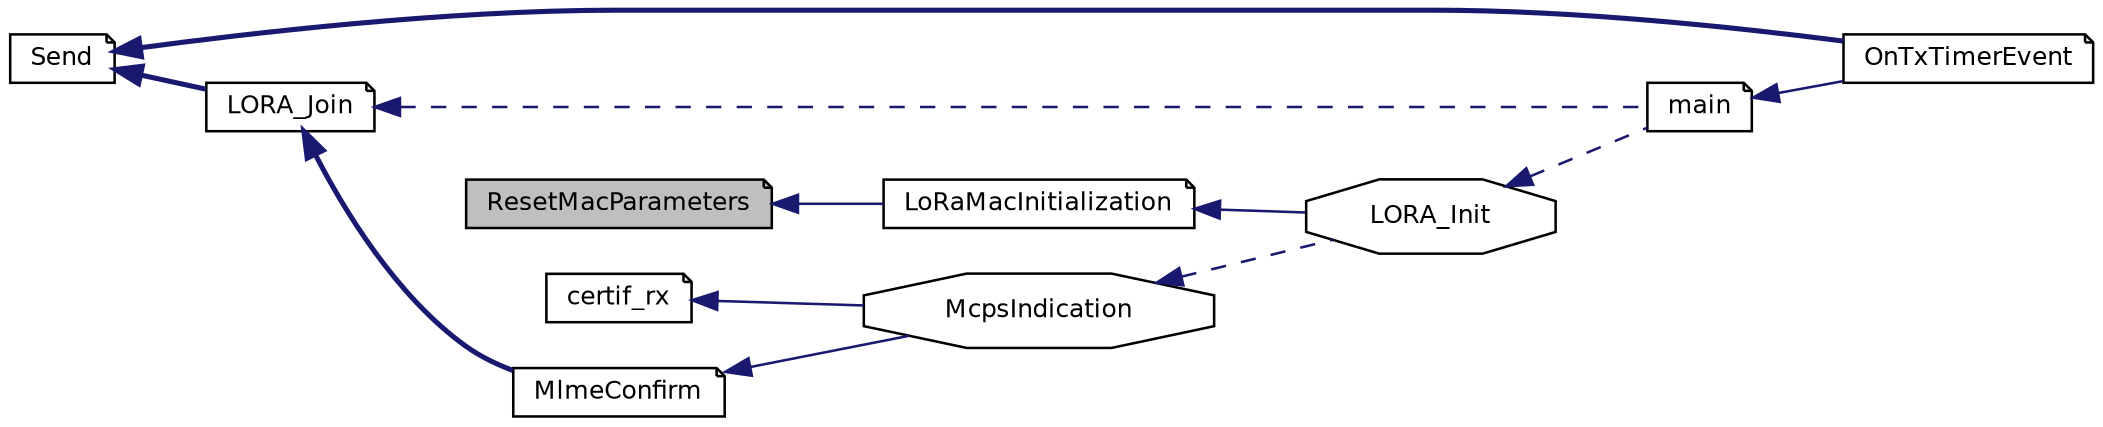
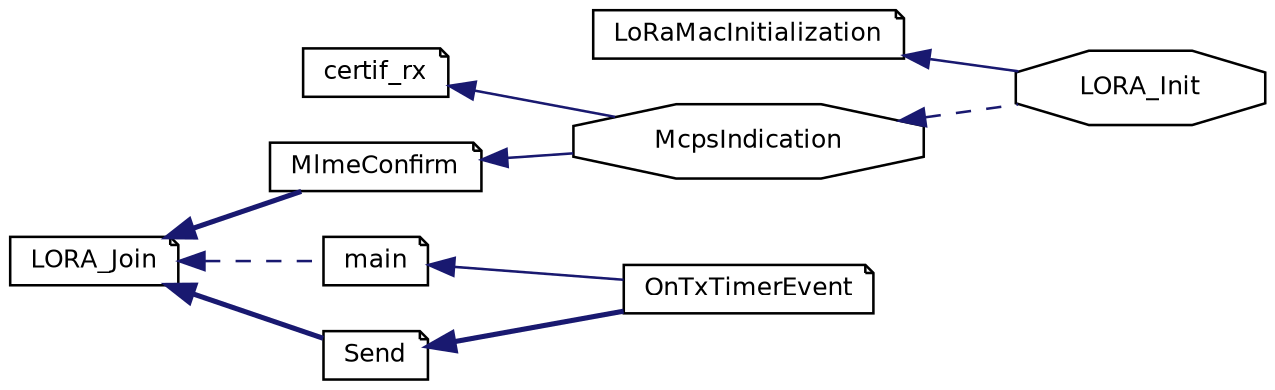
(173, 82) -> (258, 316)
(1589, 152) -> none
(619, 204) -> none
